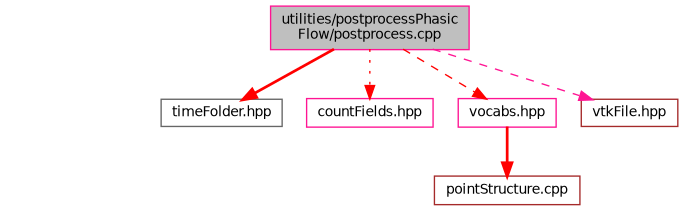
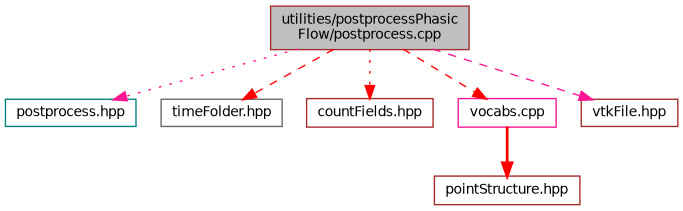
(370, 28) -> (370, 28)
(294, 71) -> (294, 71)
none -> (71, 113)
(370, 113) -> (370, 113)
(507, 113) -> (507, 113)
(507, 190) -> (507, 190)
